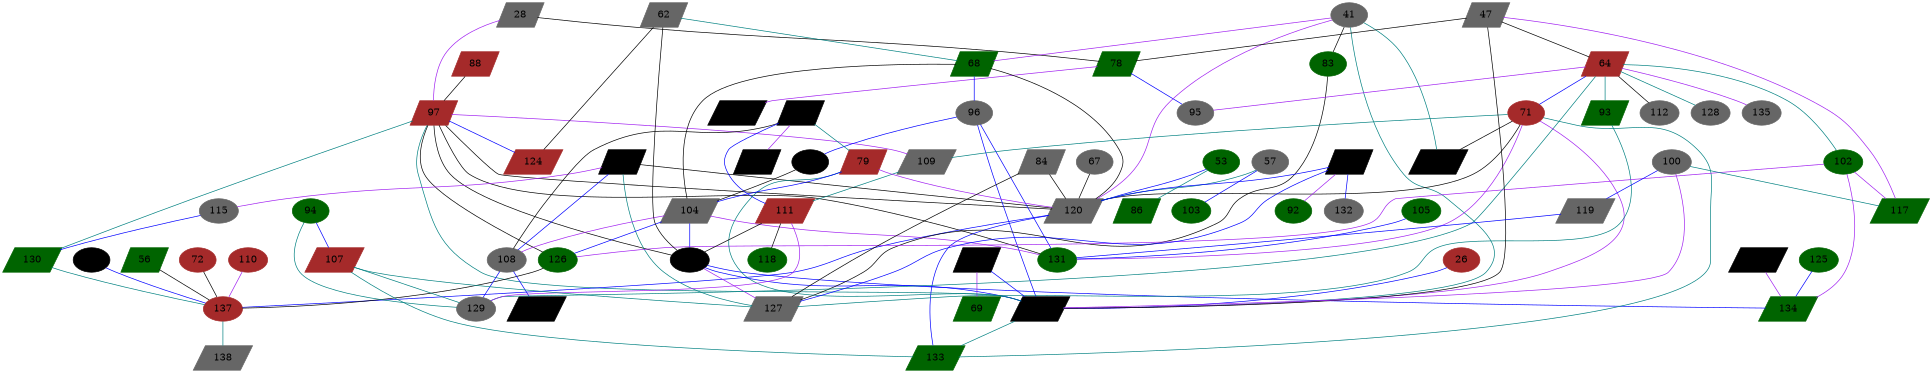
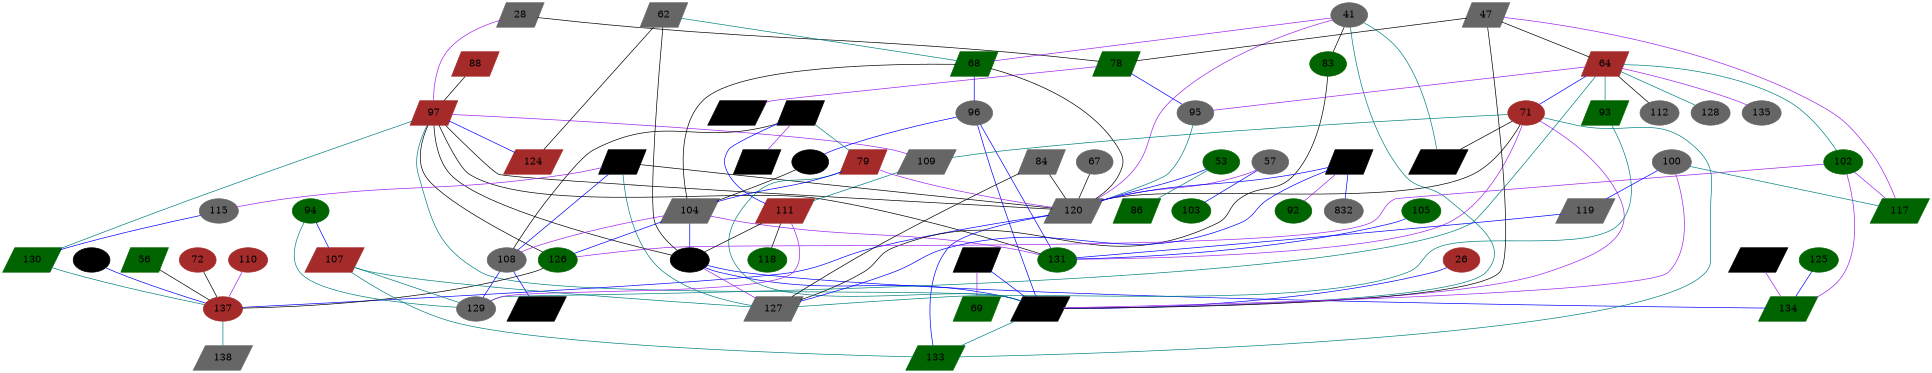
none -> (1161, 178)
(1179, 188) -> (1179, 188)
(1344, 211) -> (1344, 211)
